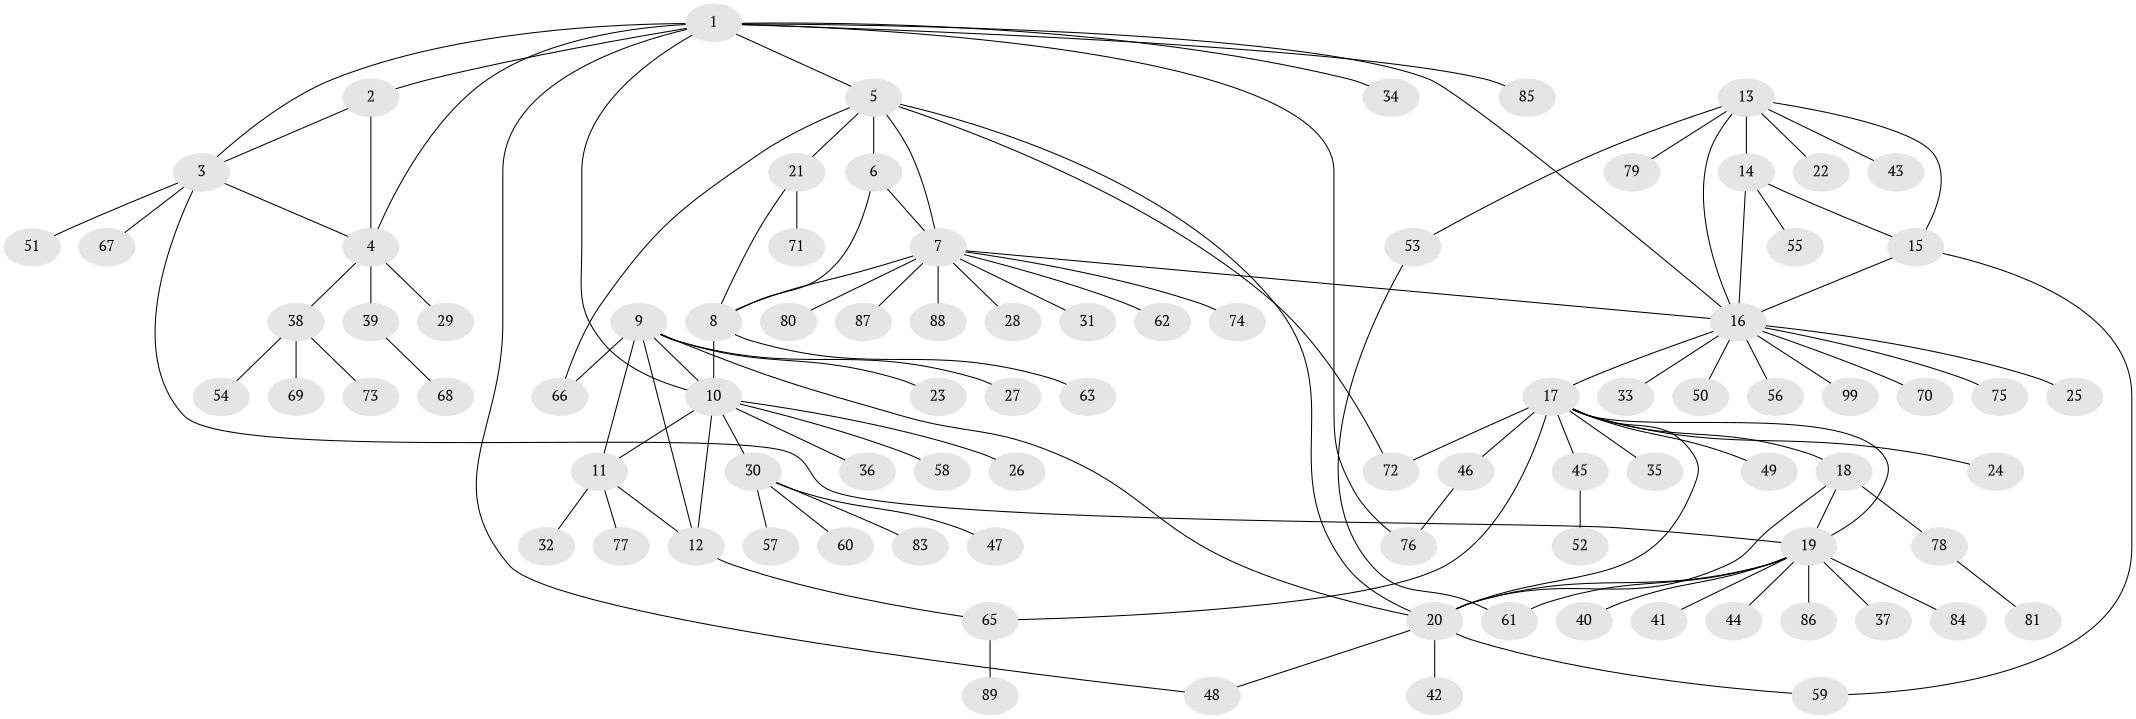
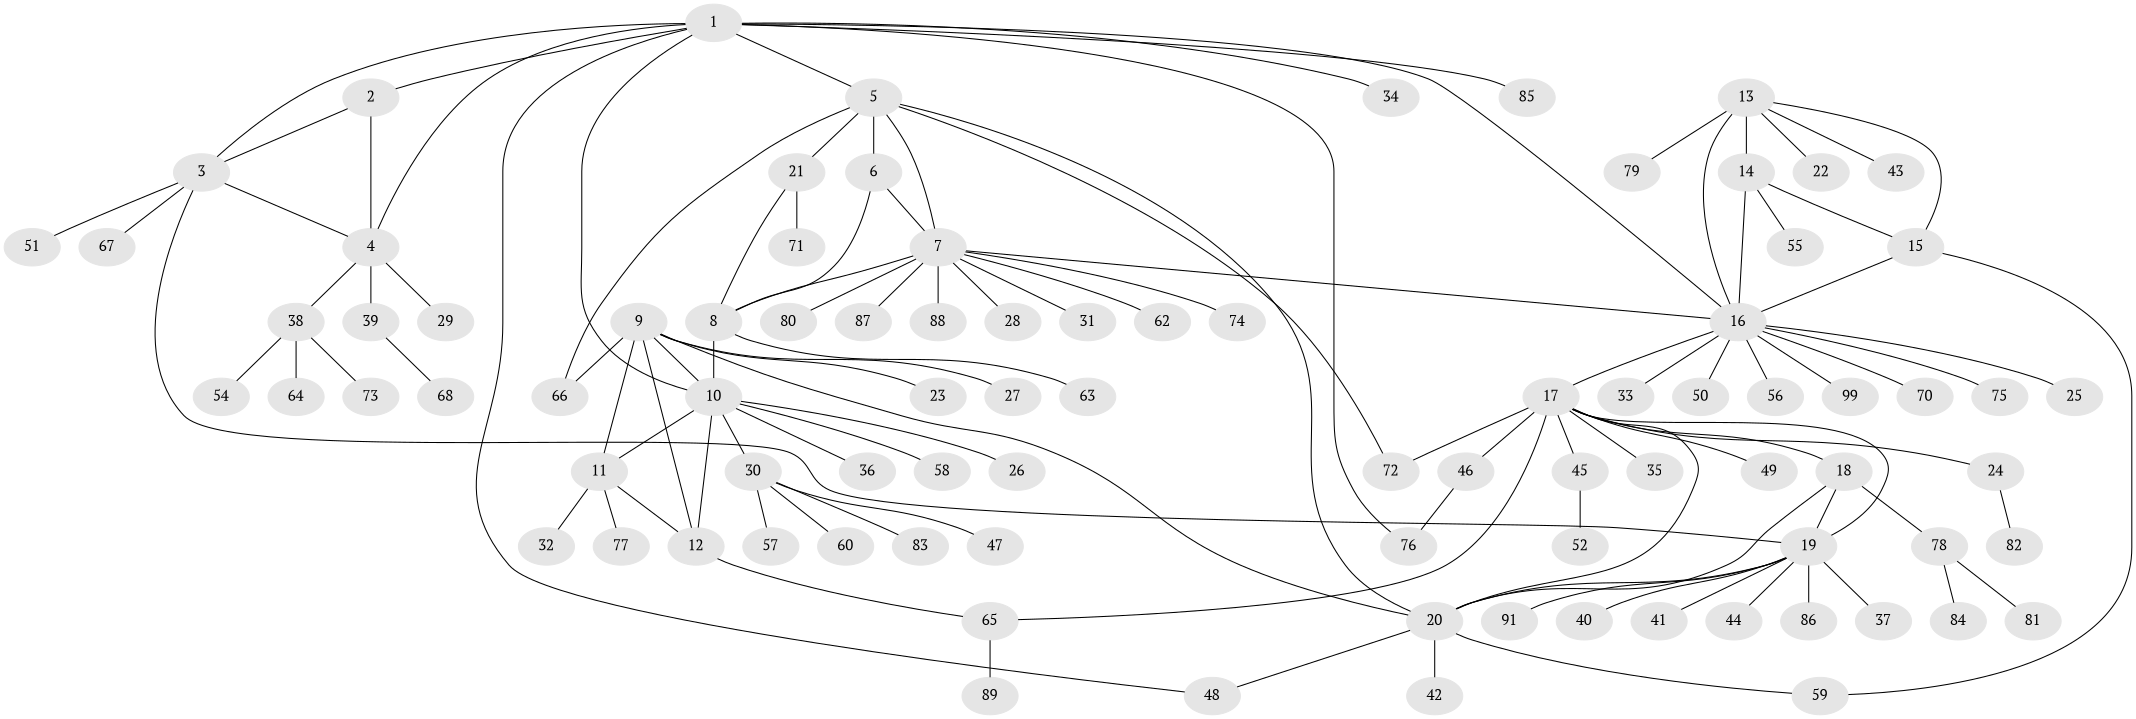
(1413, 247) -> none
(296, 397) -> (296, 397)
none -> (2014, 546)
(1883, 584) -> (1949, 584)
(1510, 621) -> (1510, 621)
